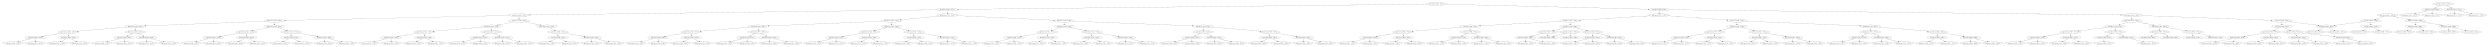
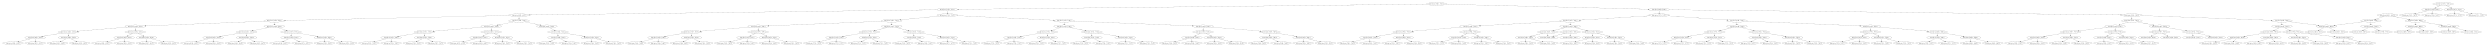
none -> (2126, 43)
